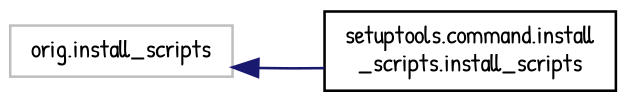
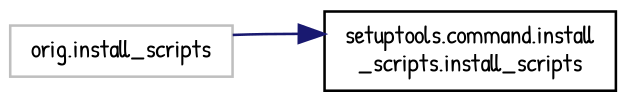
(291, 68) -> (266, 34)
